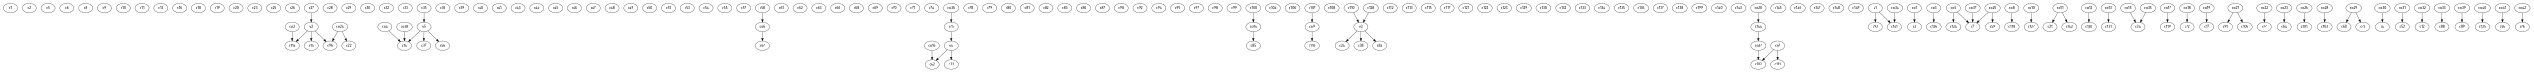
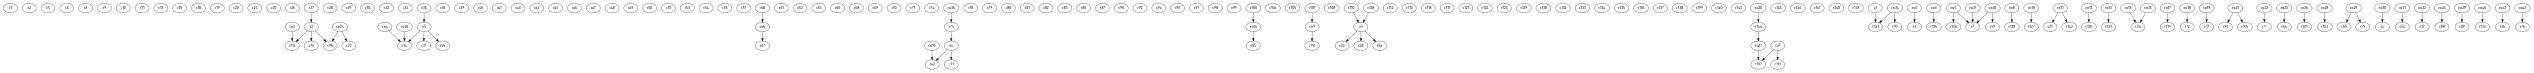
(1875, 16) -> (1895, 16)
